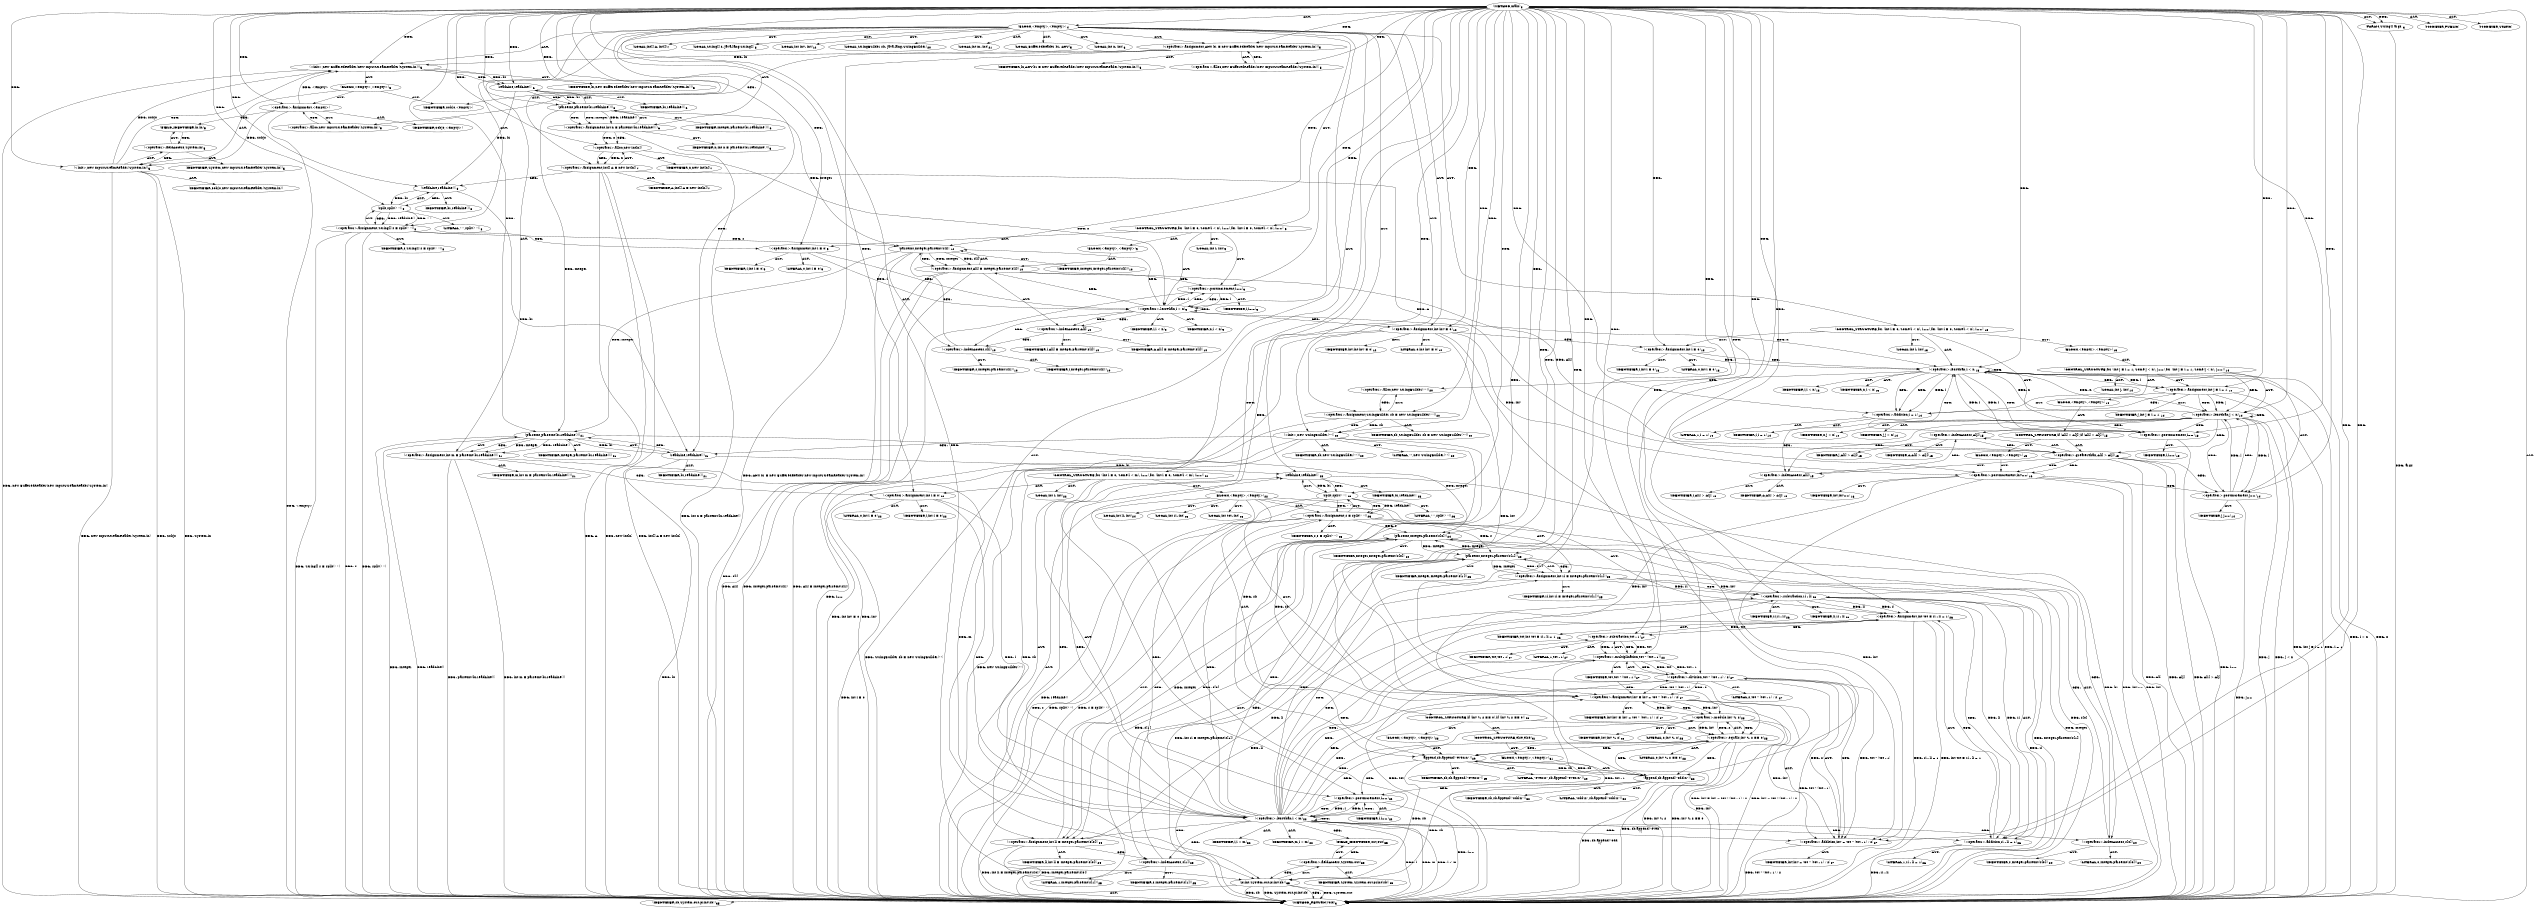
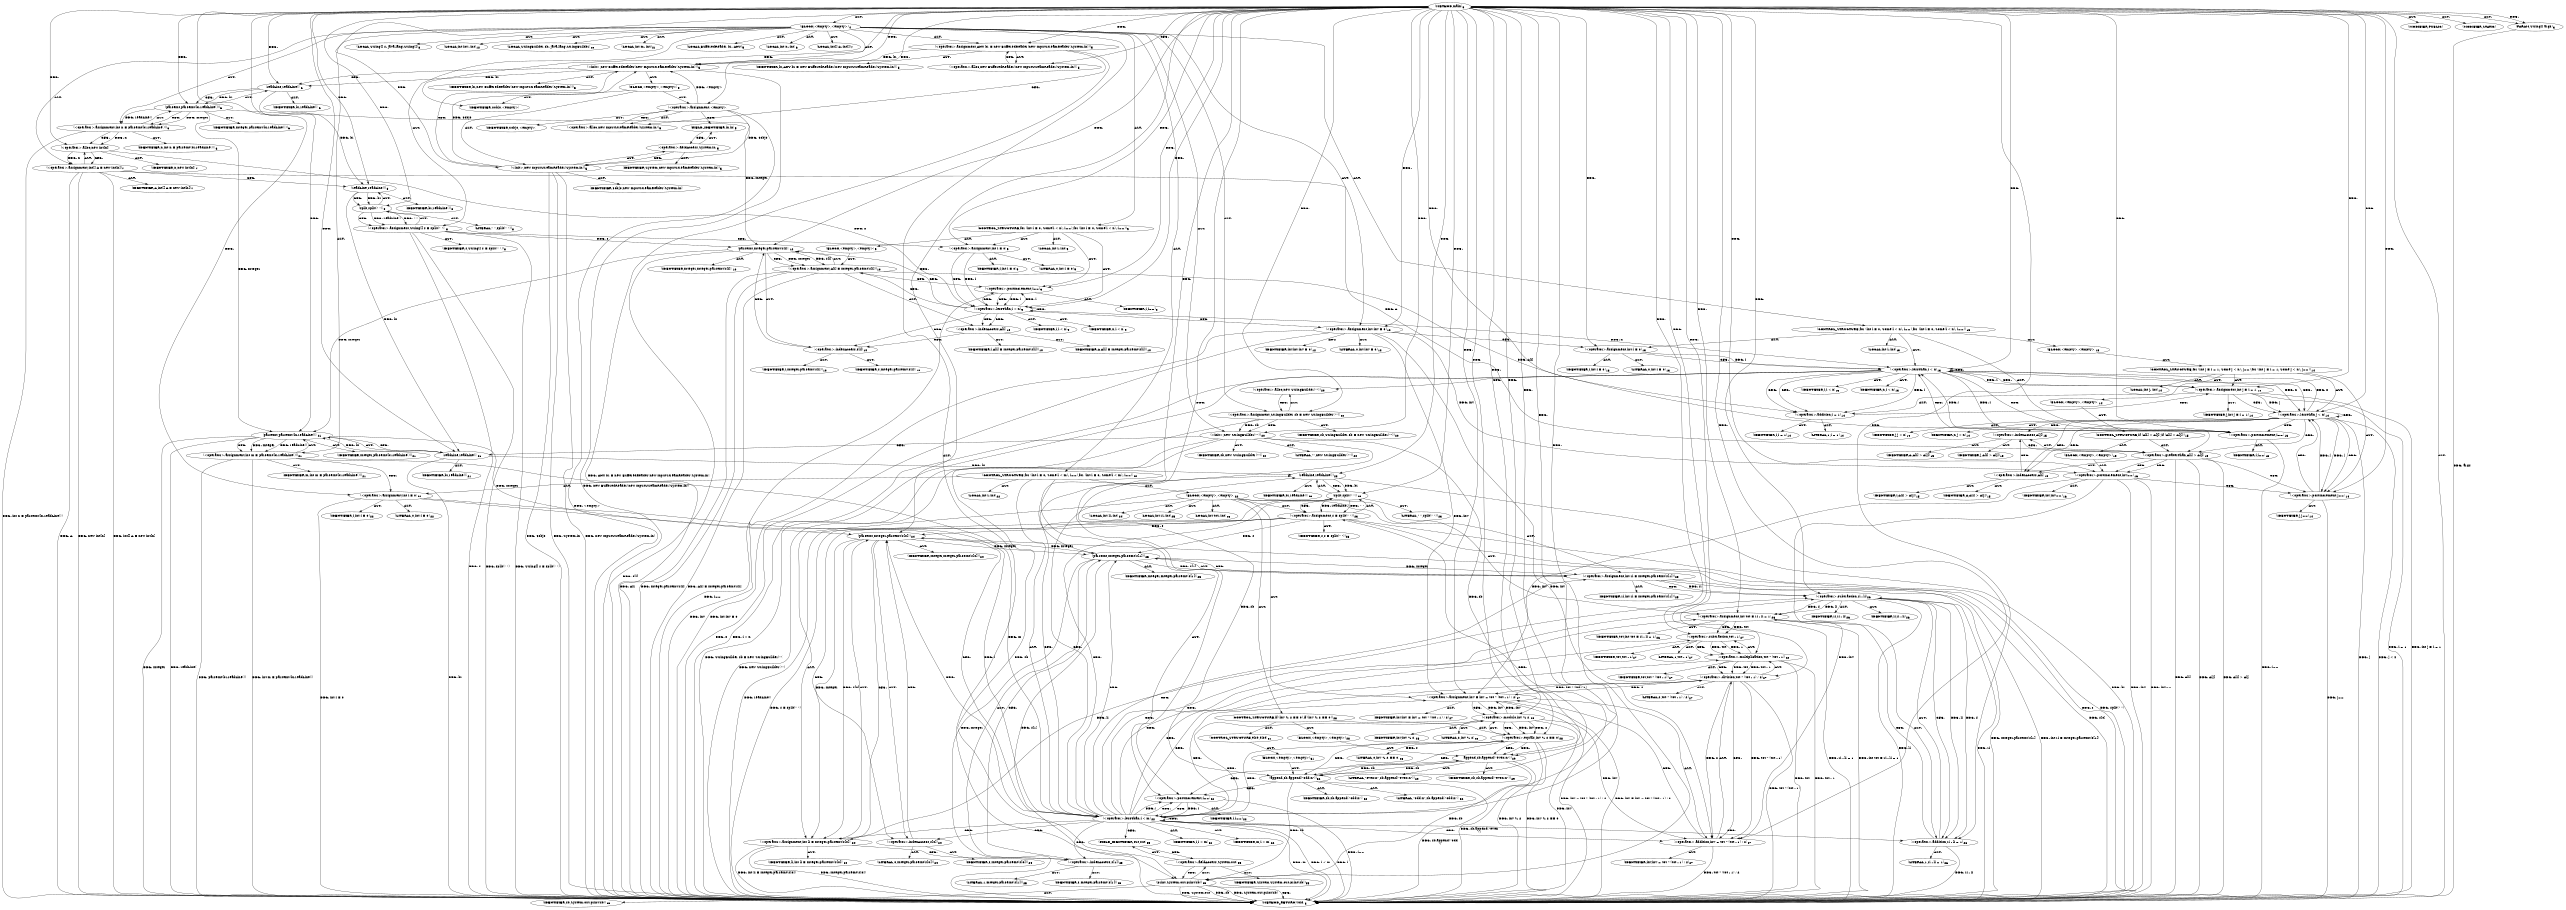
(1624, 687) -> (1638, 735)
(1696, 748) -> (1412, 748)
